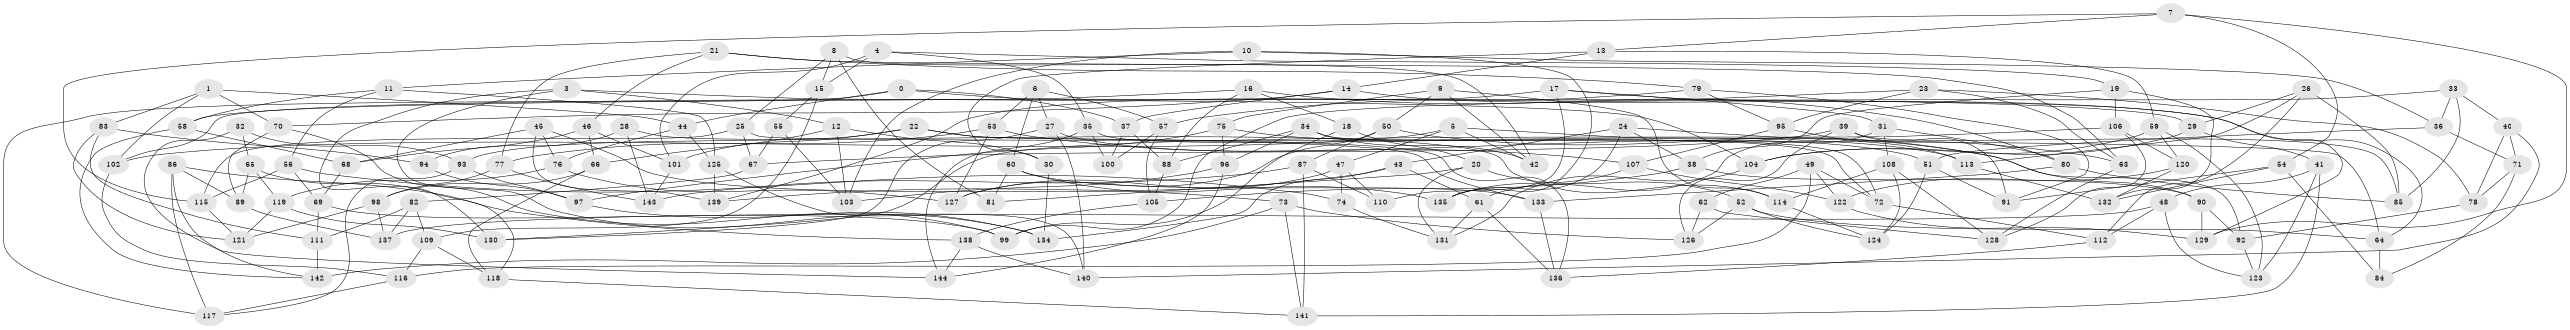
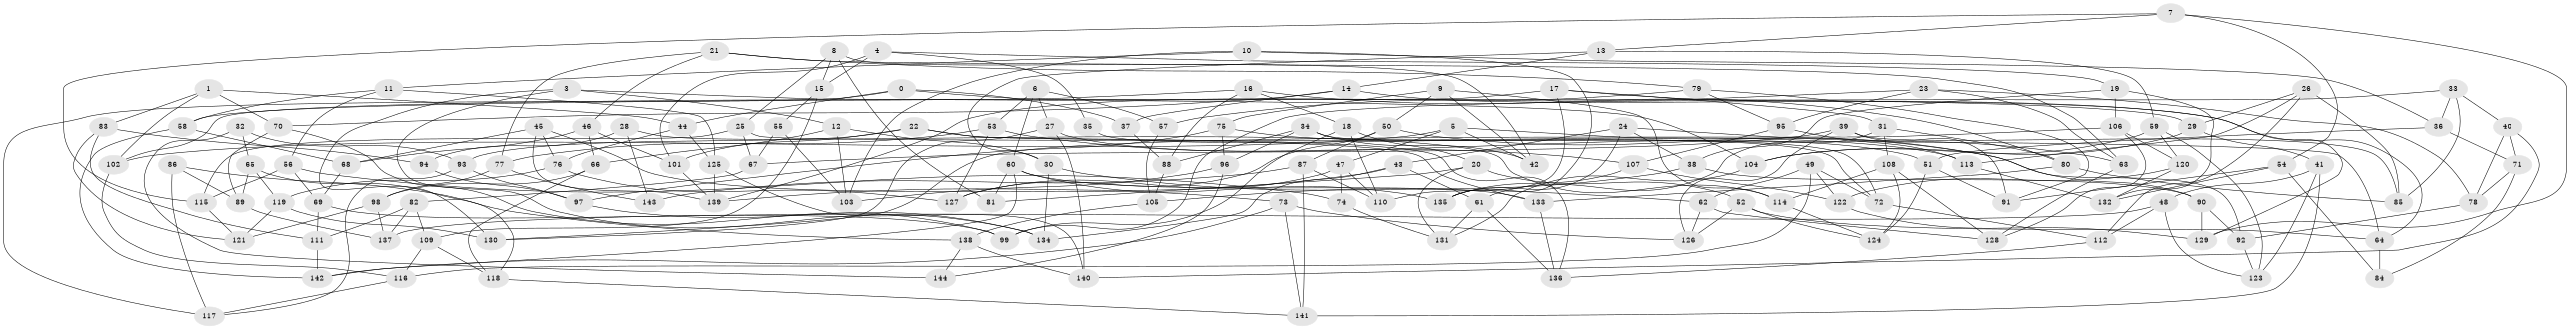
(961, 162) -> none
(1108, 165) -> none
none -> (1364, 165)
(665, 180) -> (695, 184)
none -> (1375, 190)
(229, 255) -> (692, 249)
